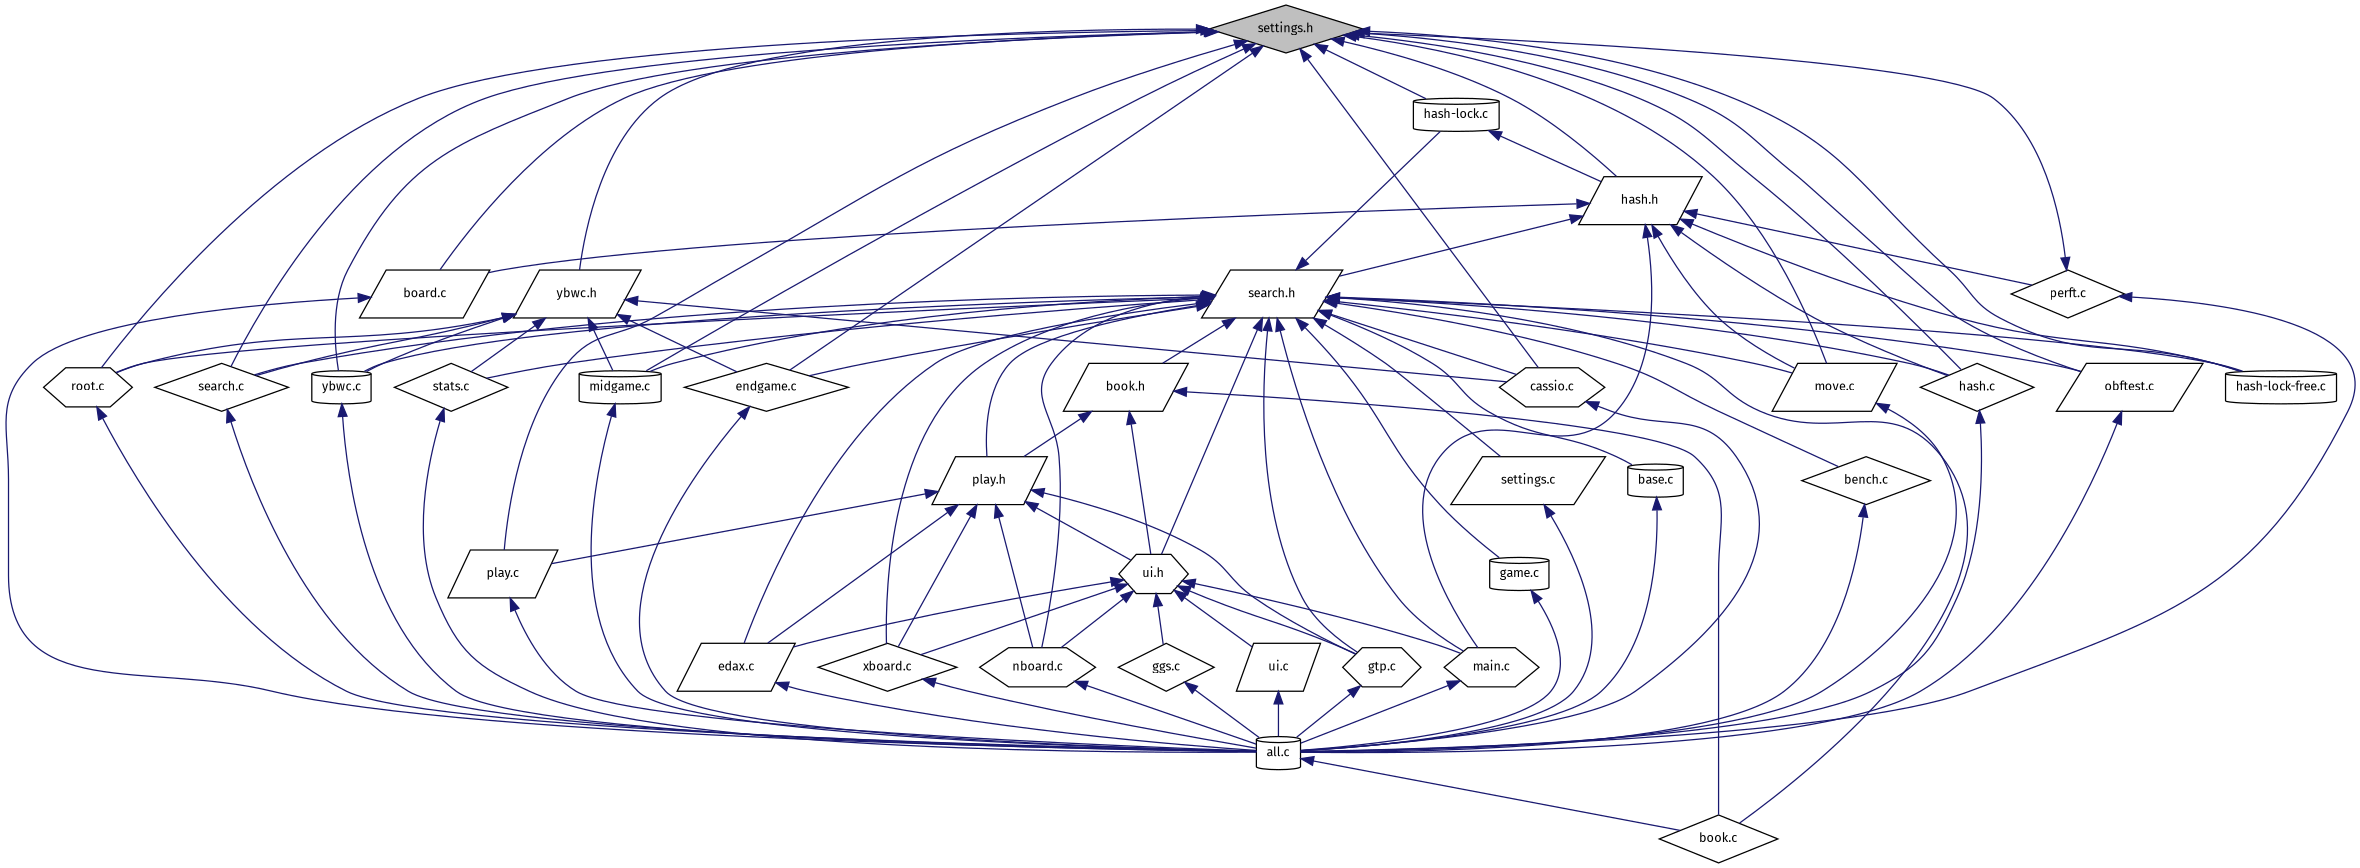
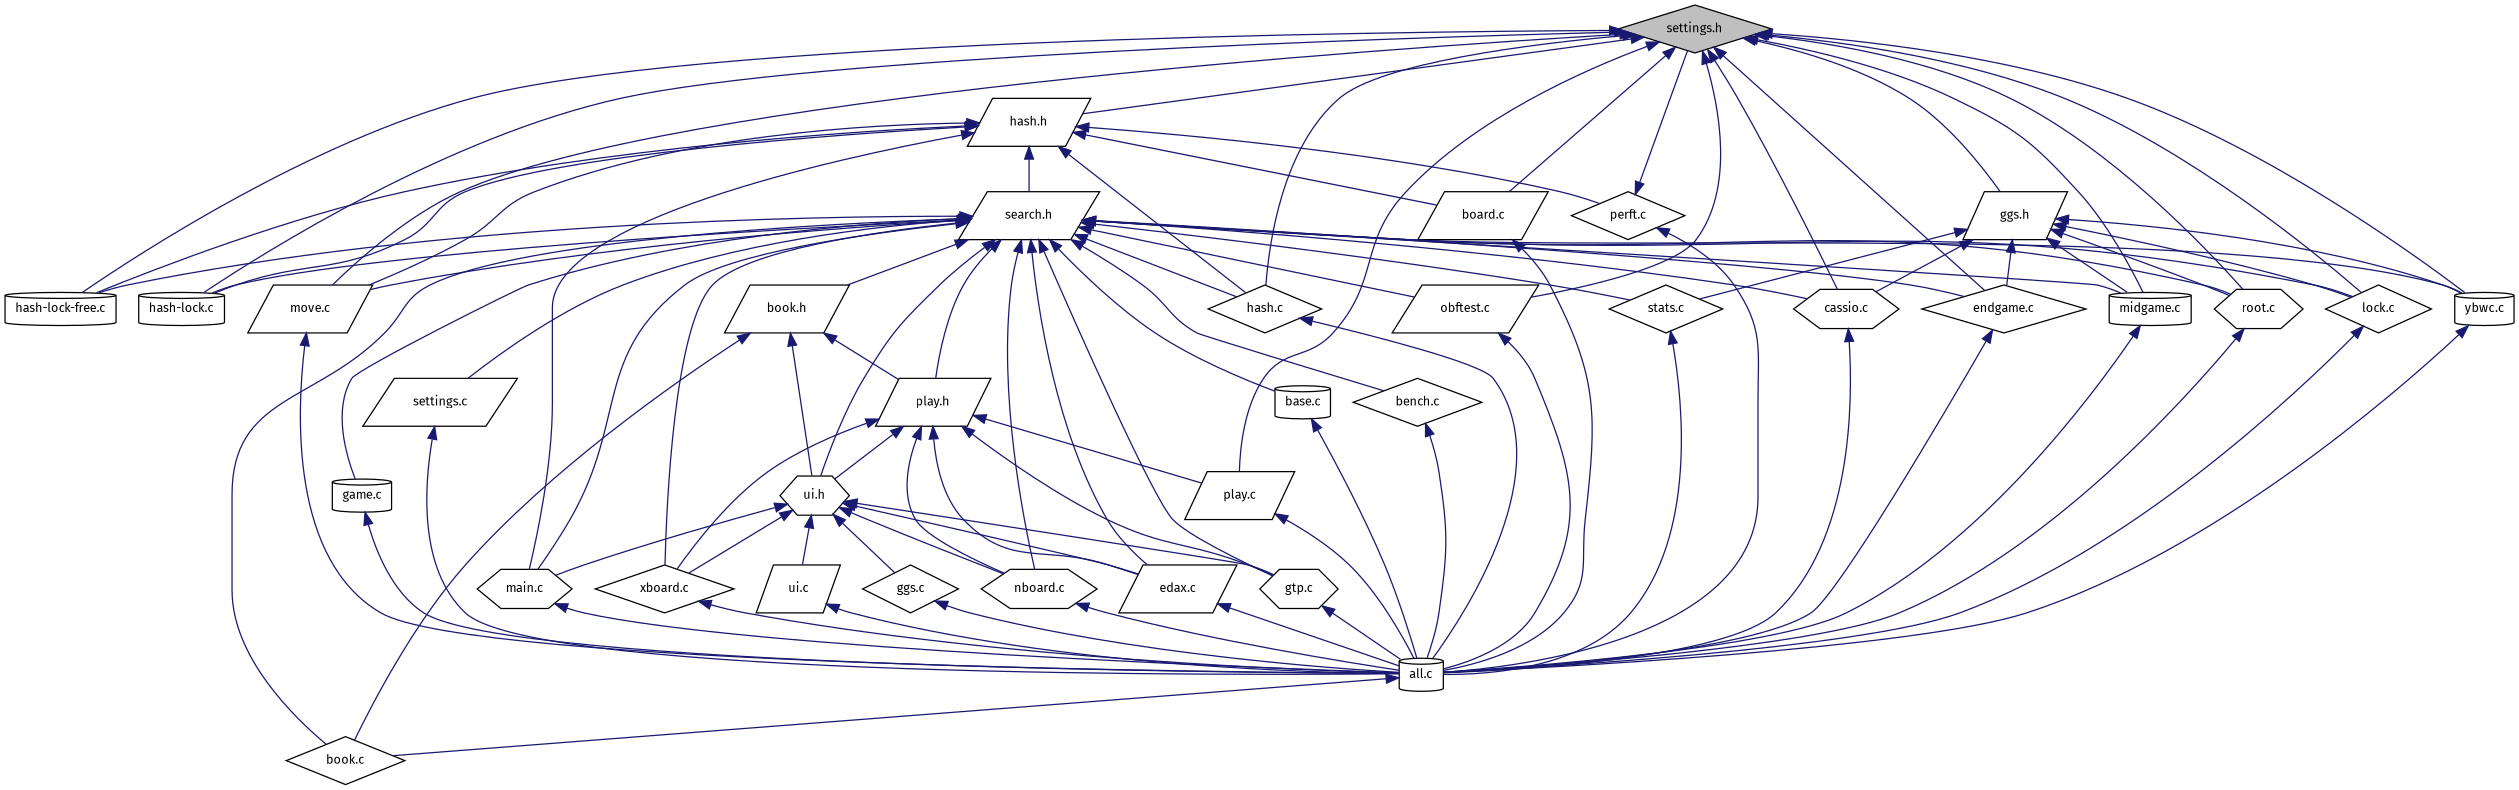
(1551, 159) -> (433, 217)
(577, 294) -> (2015, 216)
(222, 387) -> (2378, 309)
